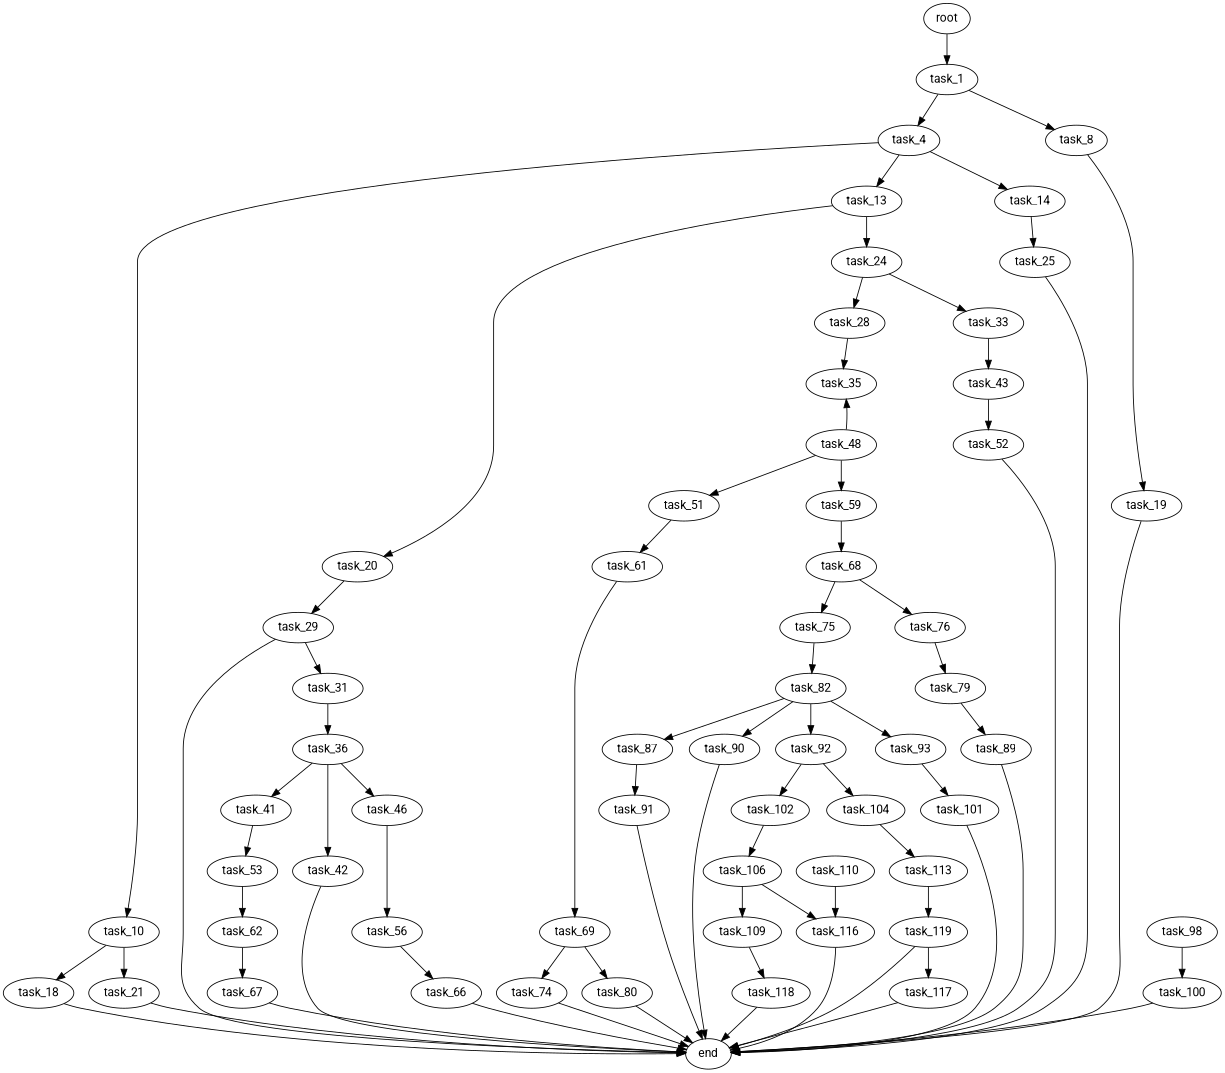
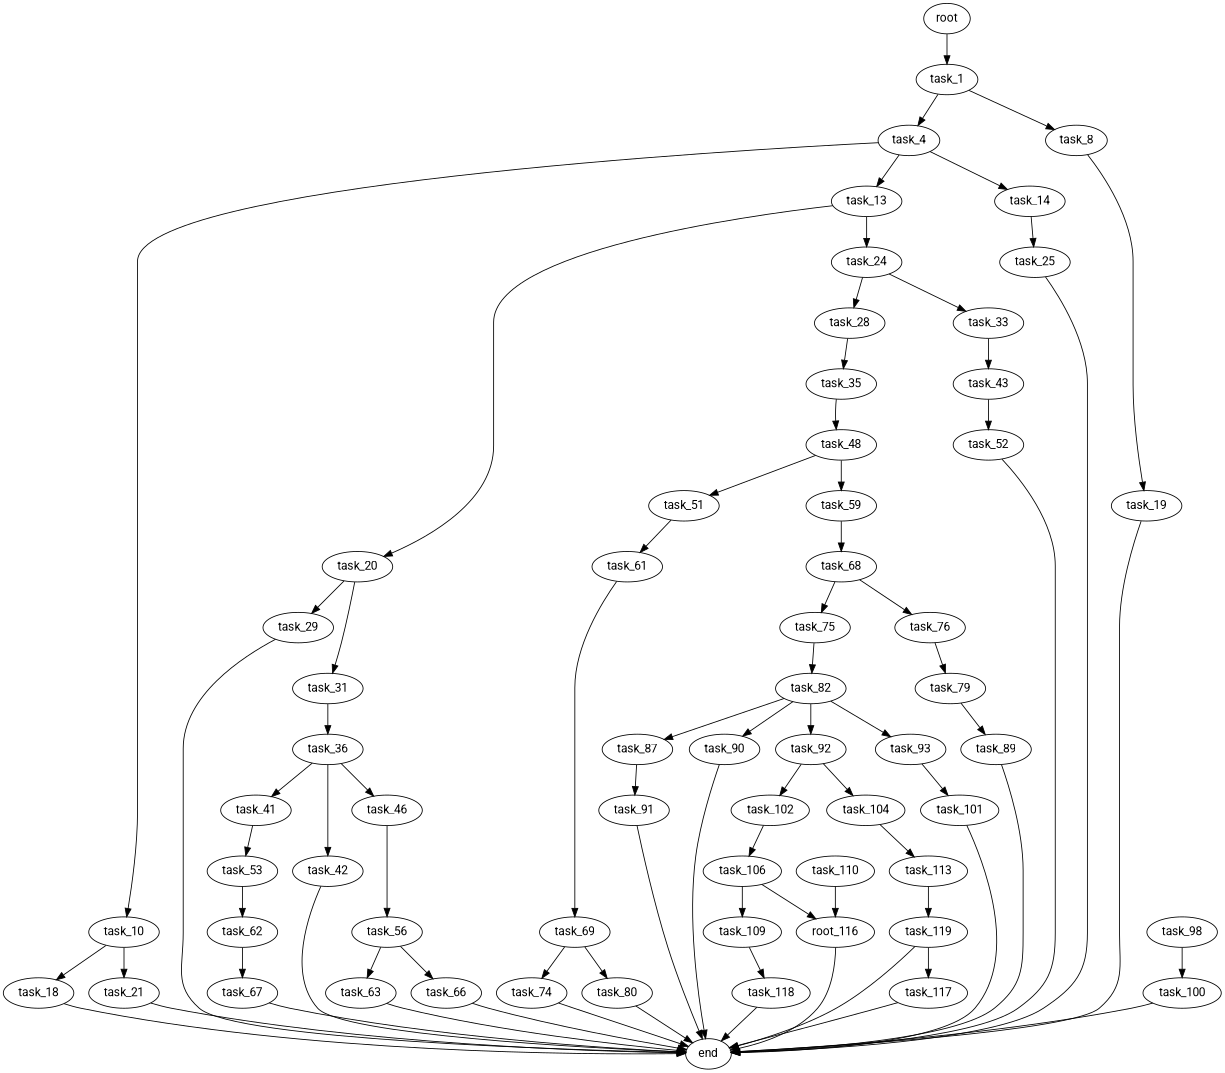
(847, 419) -> (836, 410)
(311, 654) -> (346, 624)
(835, 932) -> (835, 932)
none -> (361, 993)
